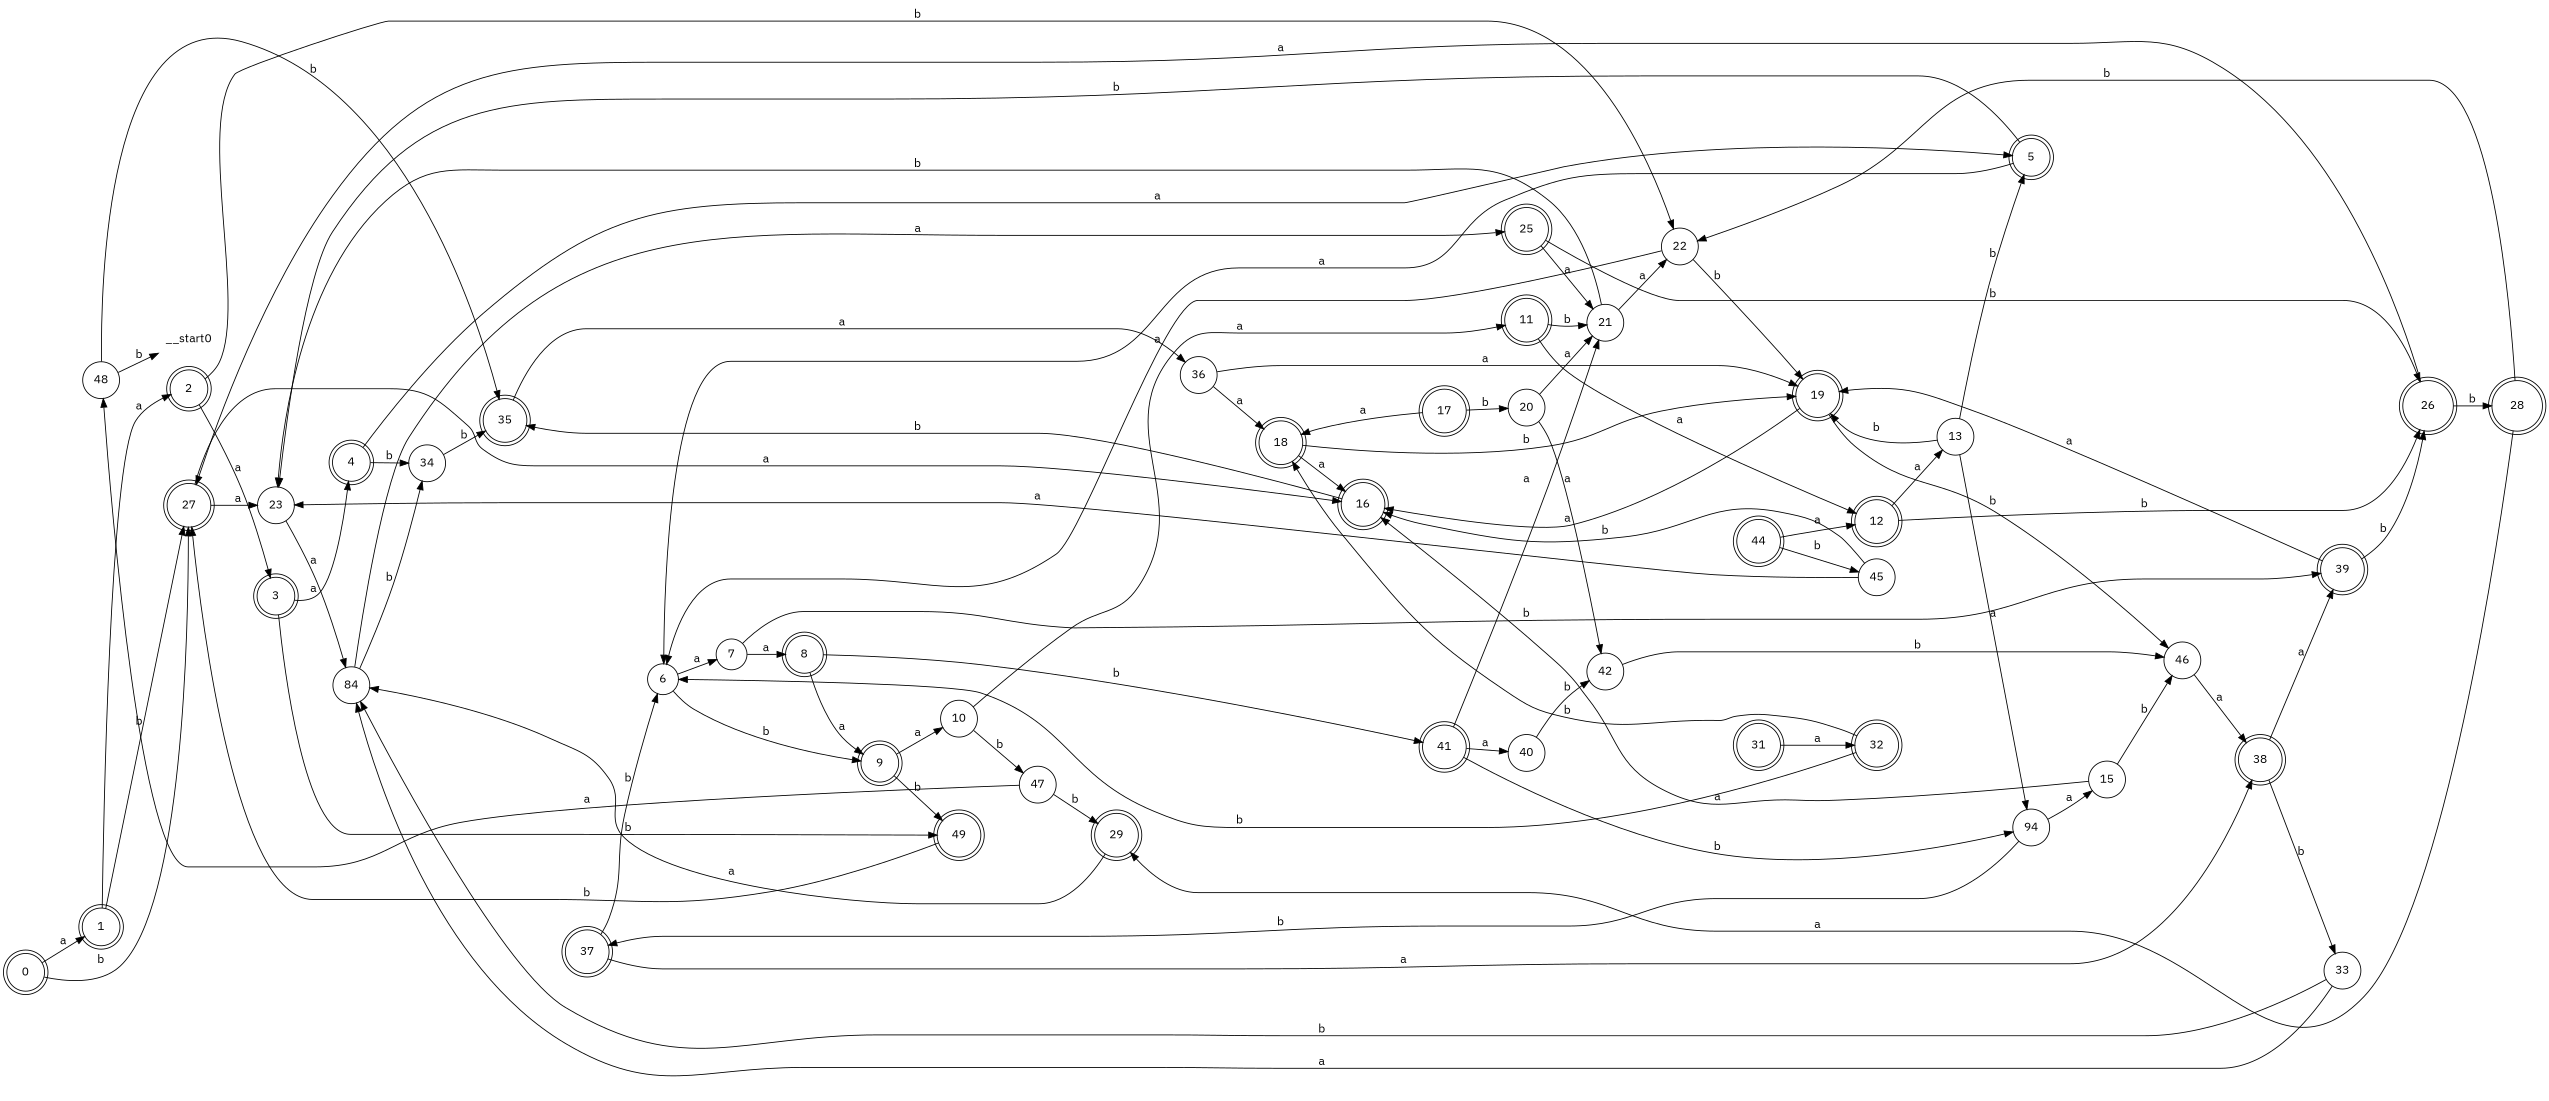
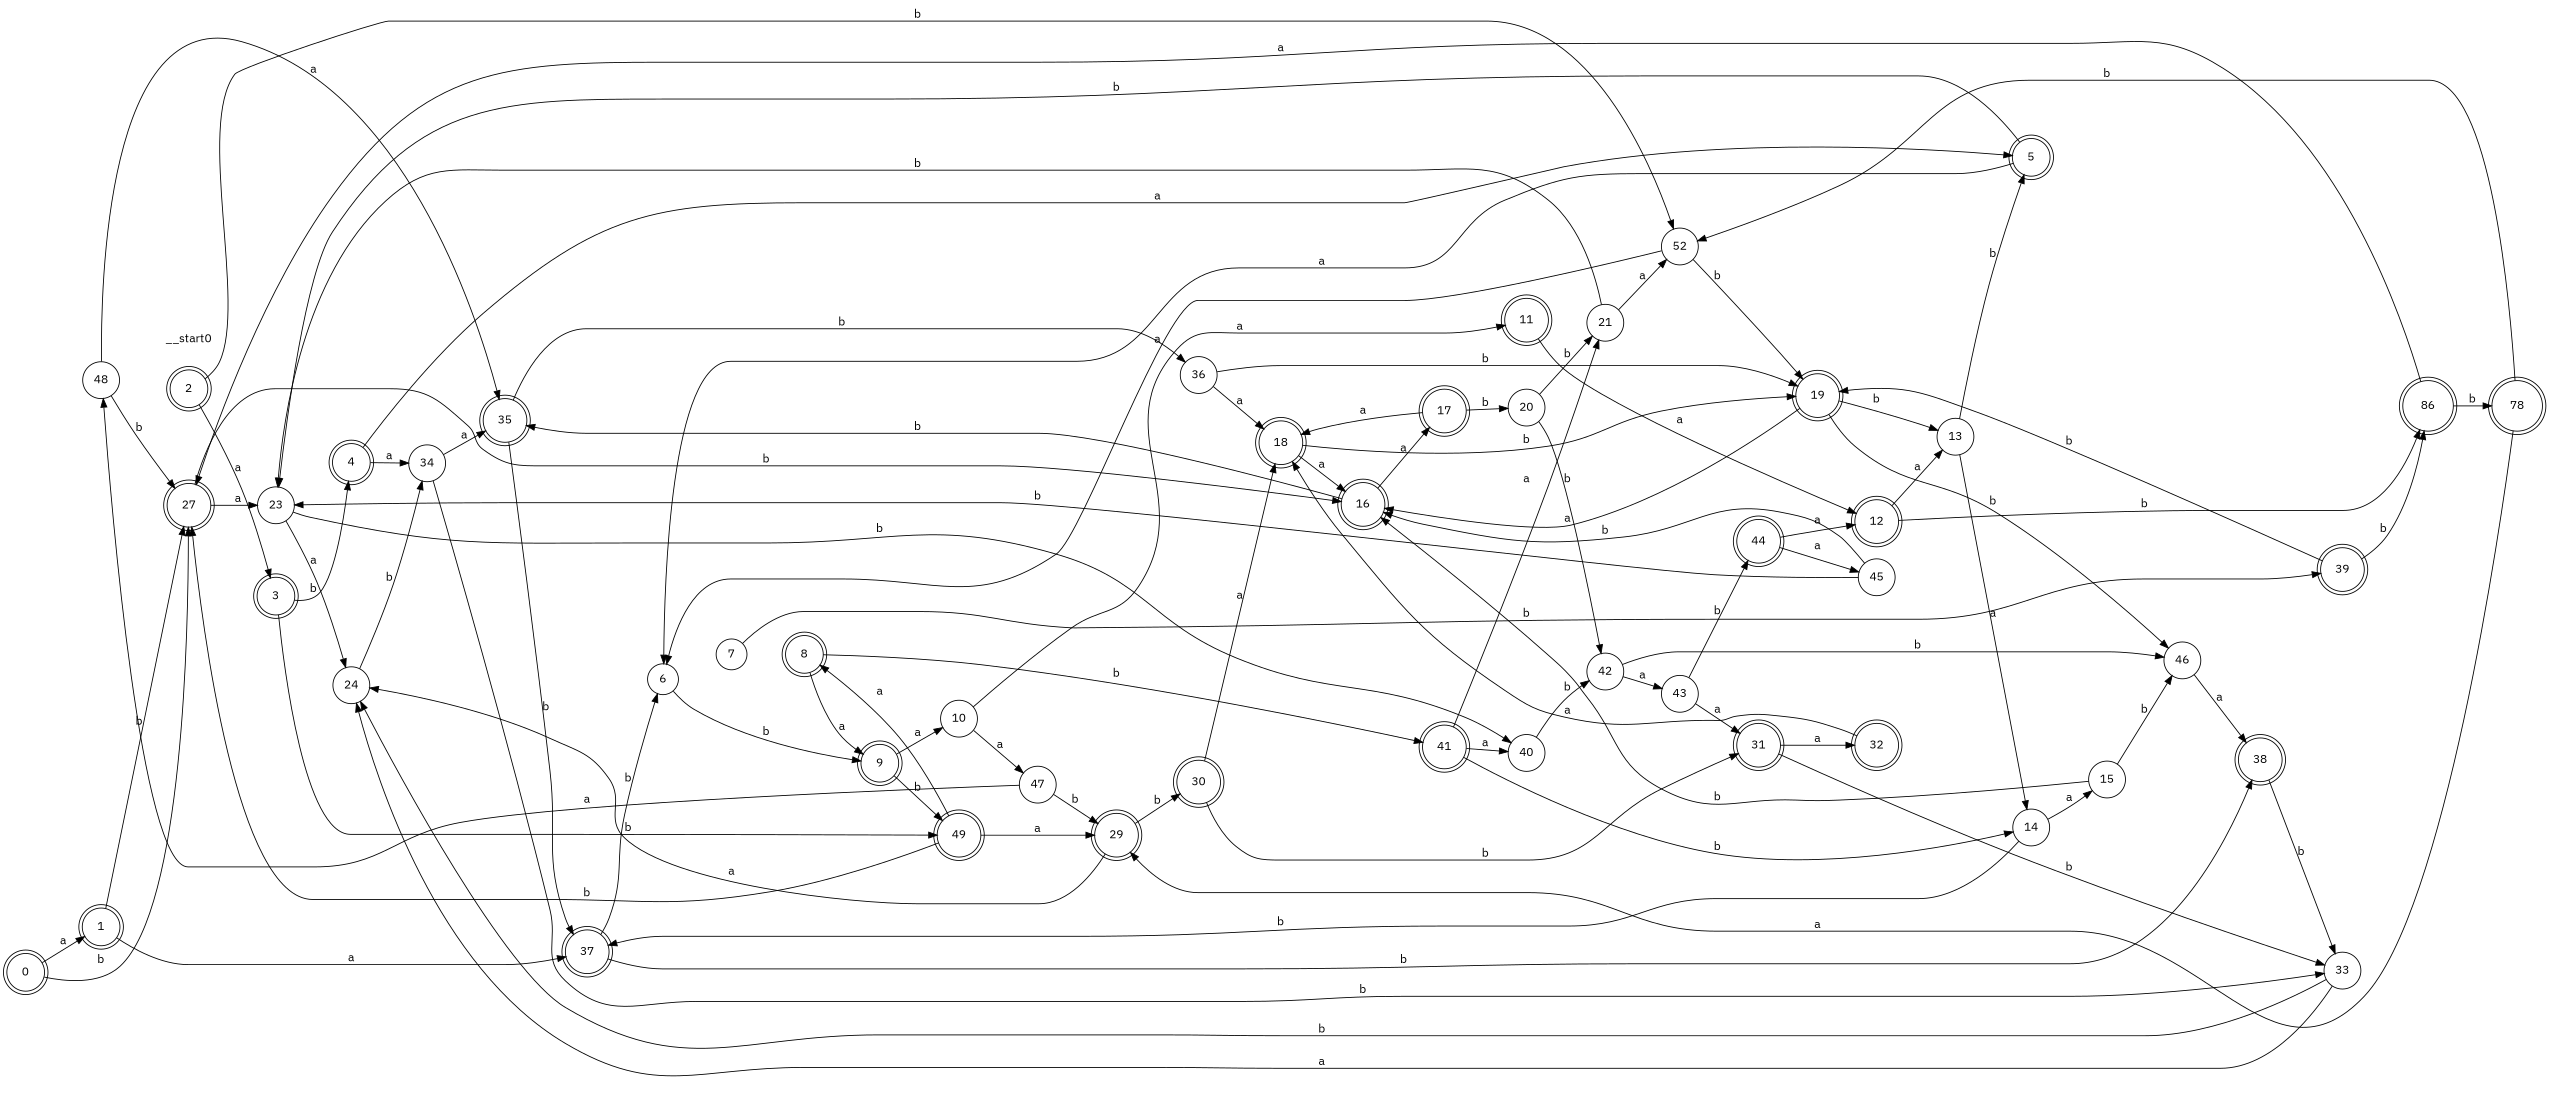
(314, 69) -> (314, 69)
(1527, 229) -> none
(1680, 246) -> (1680, 246)
(842, 322) -> (842, 322)
(1563, 326) -> none
(1568, 354) -> (1568, 354)
(1486, 359) -> (1486, 359)
(134, 365) -> (139, 439)
(2428, 406) -> (2428, 406)
(2517, 406) -> (2517, 406)
(464, 435) -> (464, 435)
(2069, 441) -> (2069, 441)
(1884, 442) -> (1885, 413)
(389, 456) -> (389, 456)
(766, 459) -> (766, 459)
none -> (1401, 461)
(1568, 479) -> (1568, 479)
(1038, 496) -> (1038, 496)
none -> (919, 535)
(1818, 546) -> (1818, 546)
(314, 589) -> (314, 589)
(110, 645) -> (334, 965)
(762, 654) -> (897, 735)
(693, 668) -> none
(2300, 669) -> none
(351, 685) -> (351, 685)
none -> (540, 685)
none -> (1680, 694)
(1568, 710) -> (1568, 710)
(1000, 745) -> (1000, 745)
none -> (1199, 782)
(1718, 797) -> (1718, 797)
(1256, 827) -> none
(2031, 827) -> (2031, 827)
none -> (1033, 835)
none -> (2044, 866)
(1404, 960) -> (1404, 960)
none -> (1178, 1001)
